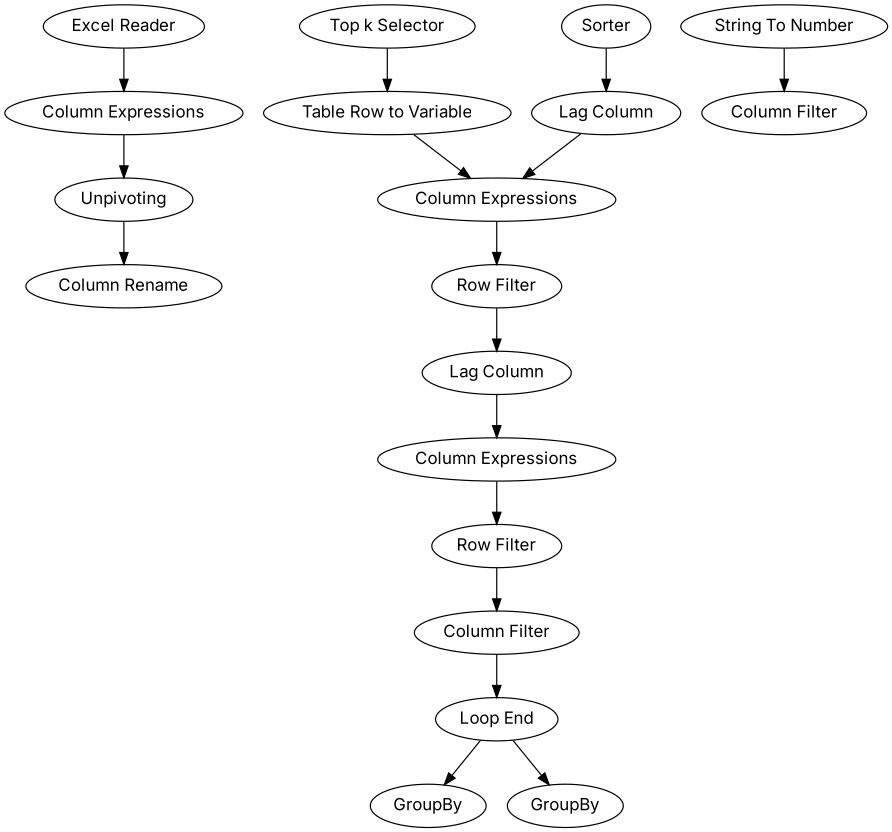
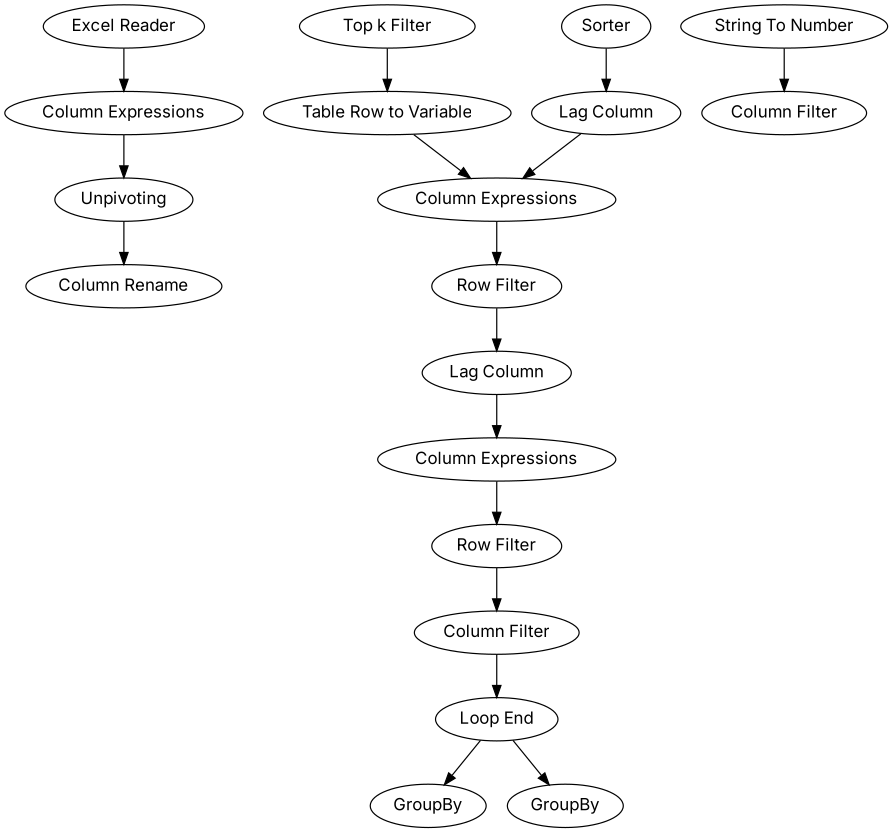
(387, 26) -> (387, 26)
